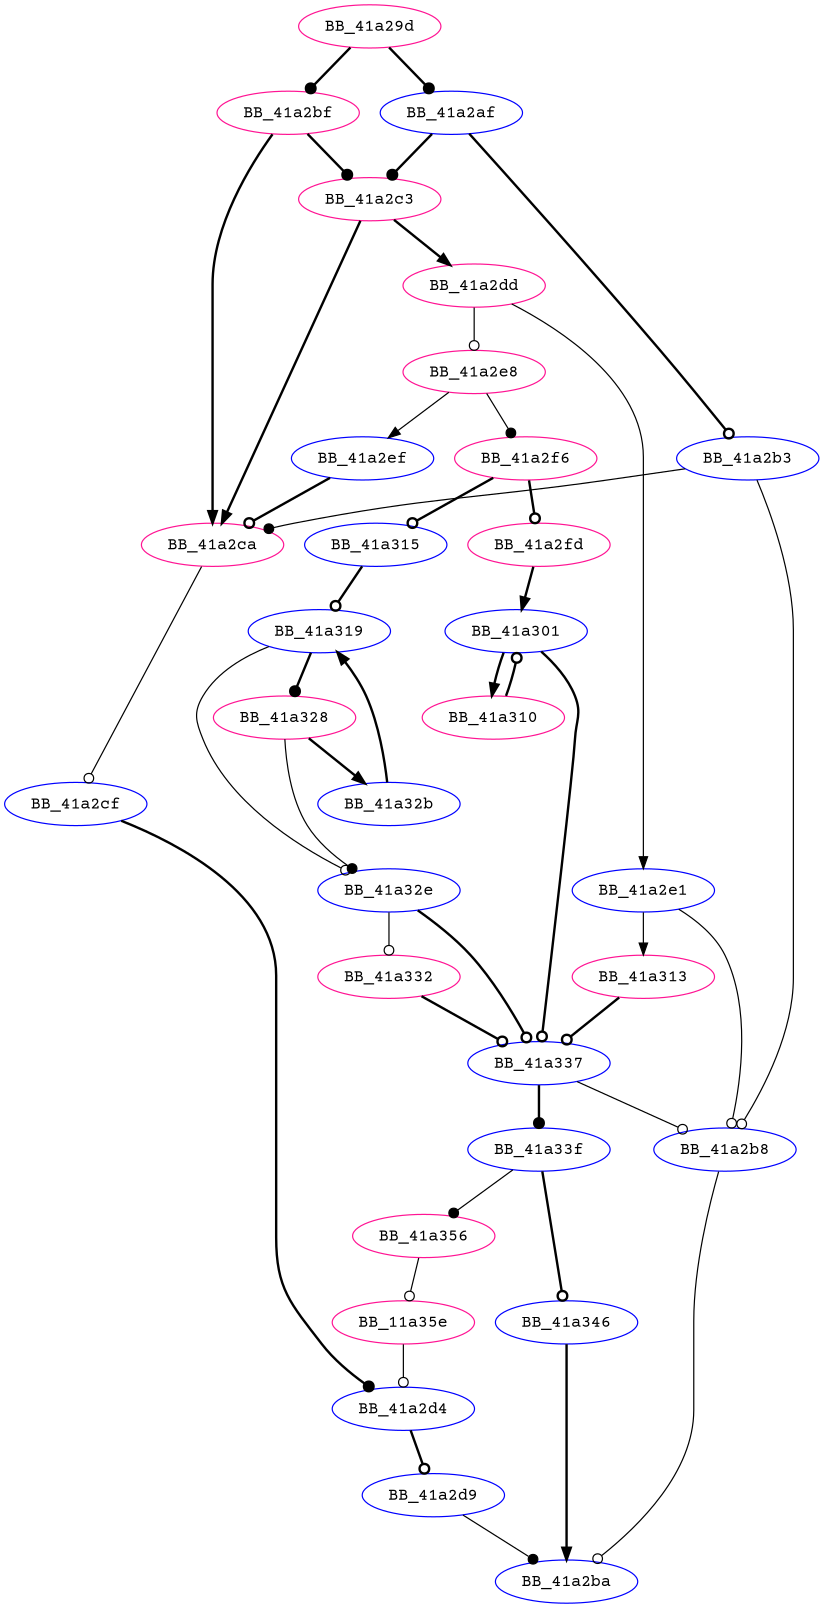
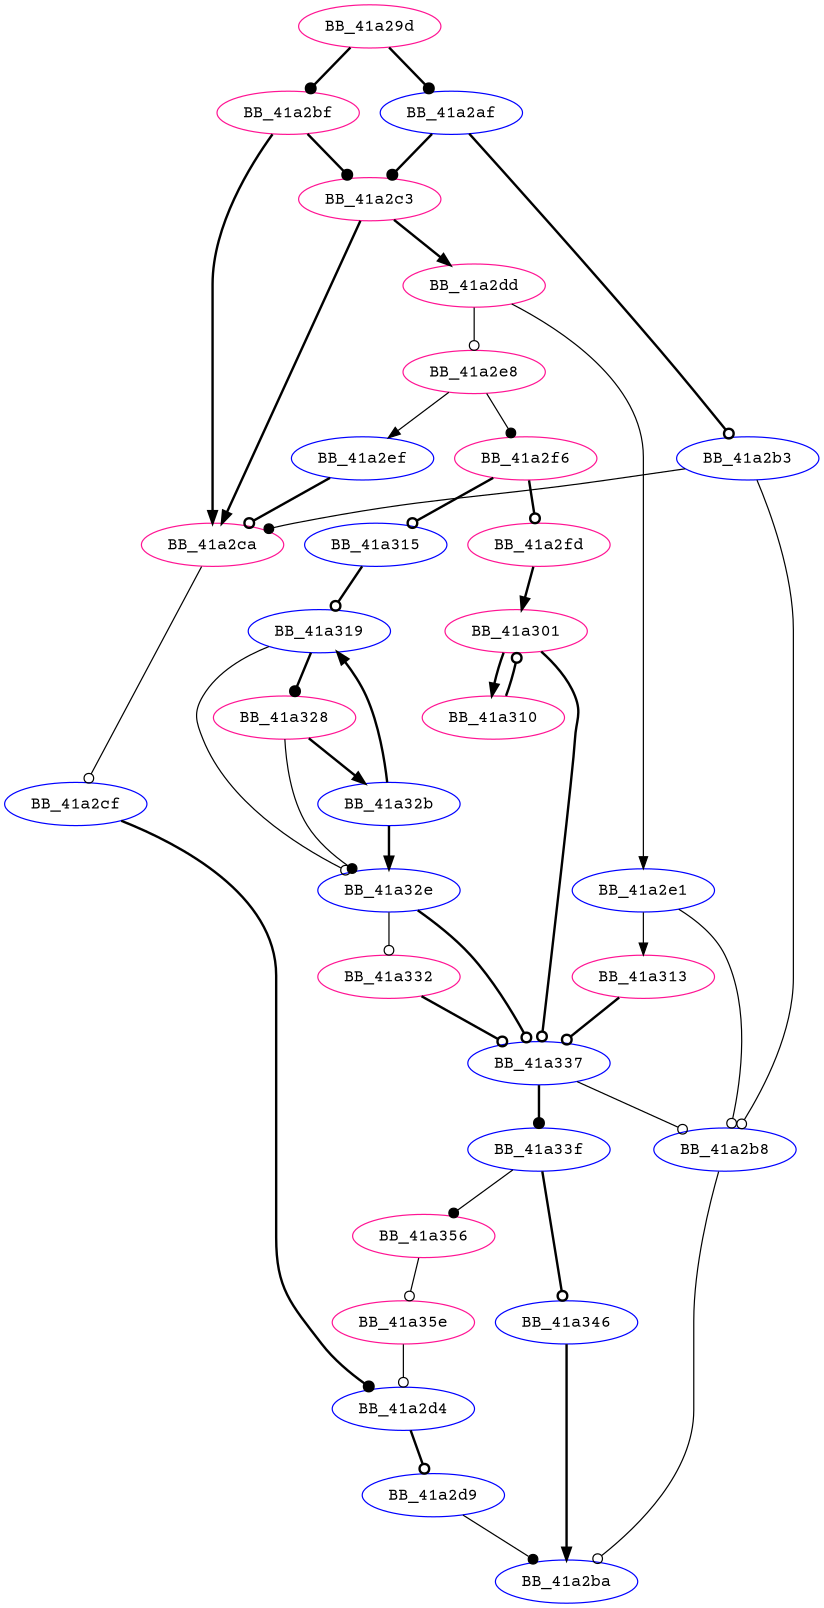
(516, 631) -> (516, 631)
none -> (389, 841)
(403, 1322) -> (403, 1322)
